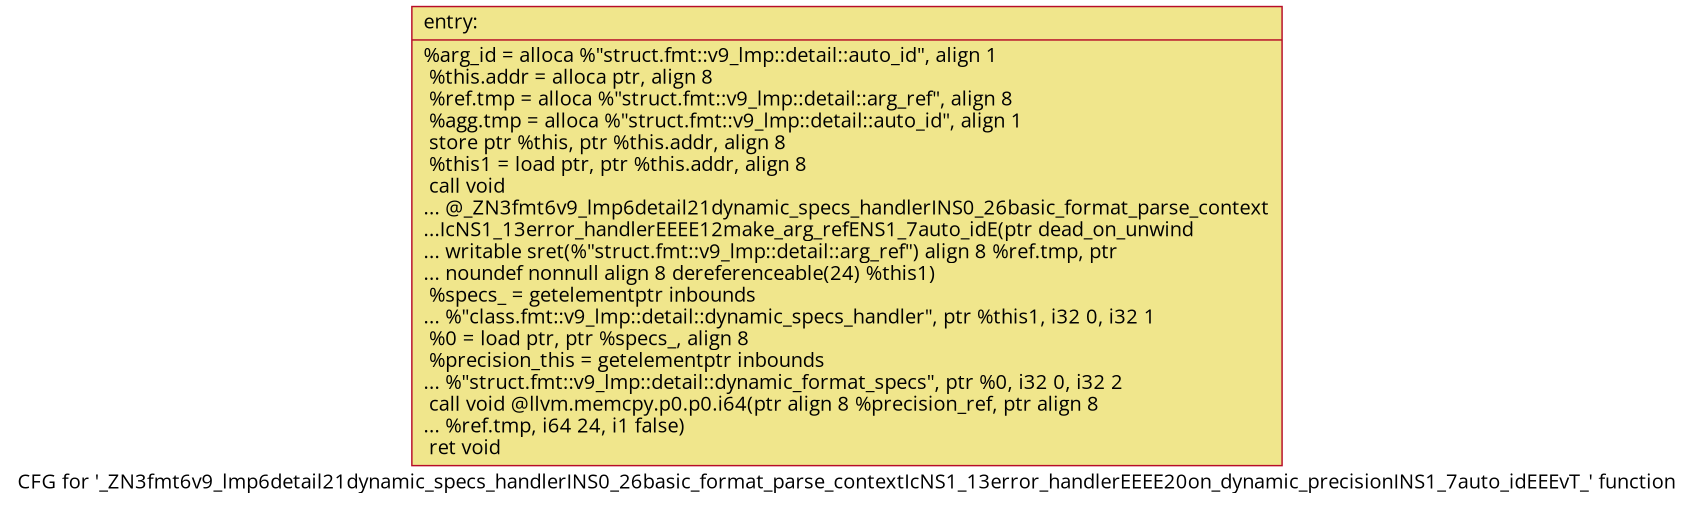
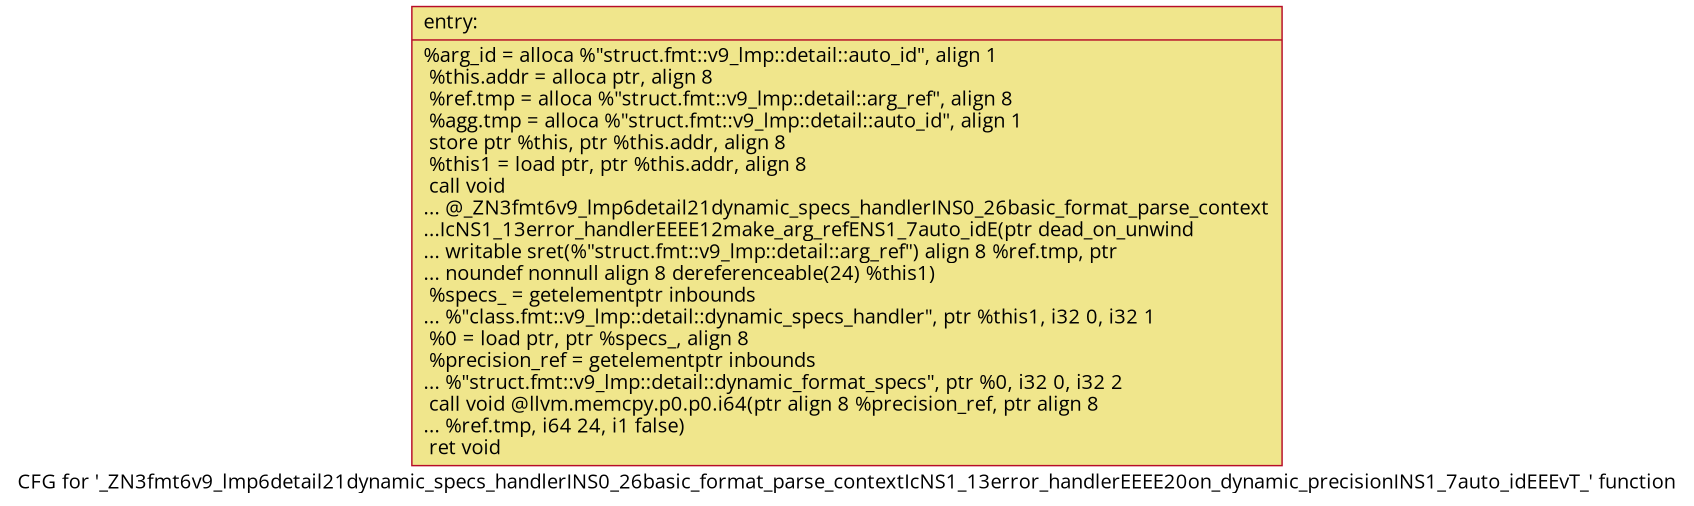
(625, 361) -> (620, 361)
